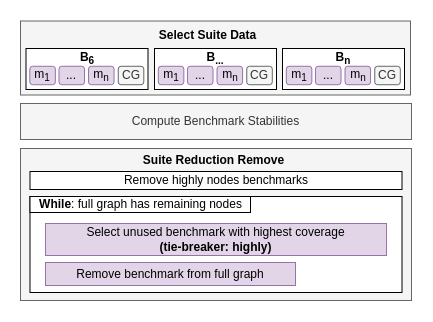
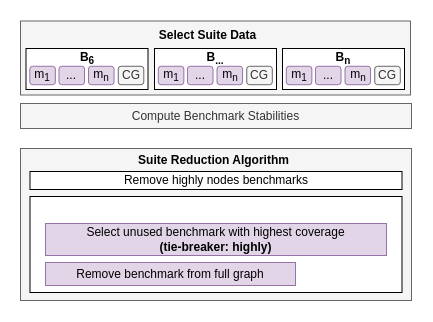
(216, 122) -> (216, 116)
(214, 161) -> (214, 161)
(140, 205) -> none
